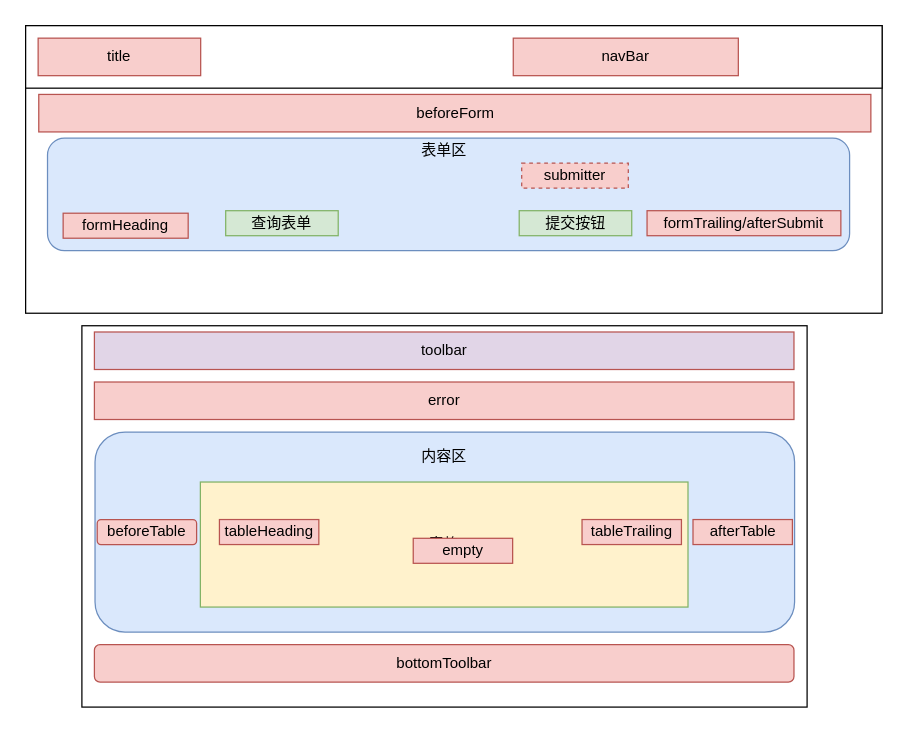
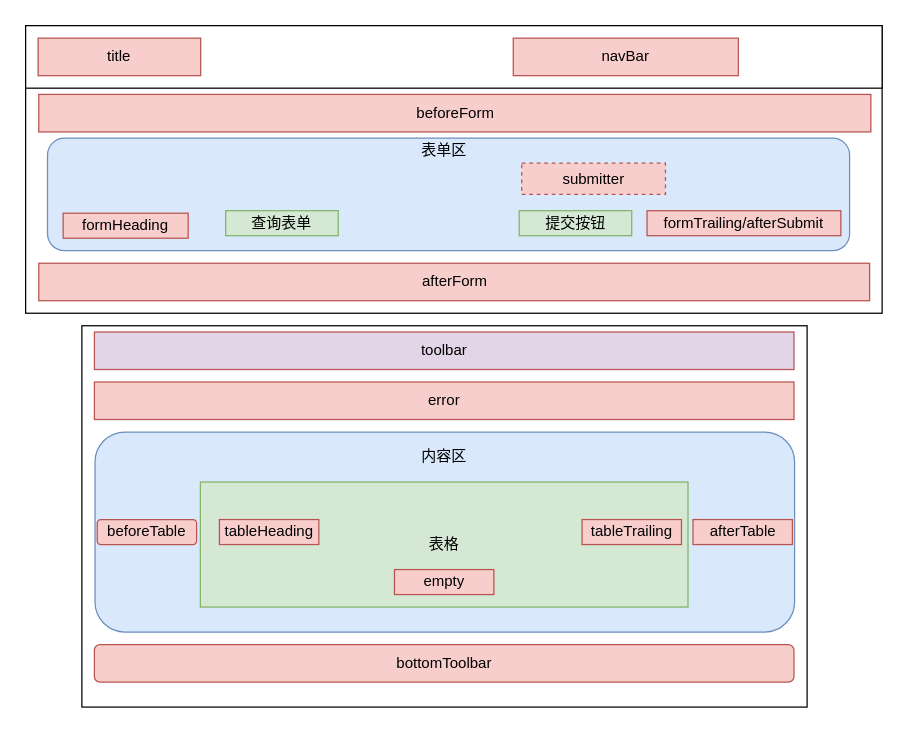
(575, 176) -> (593, 179)
none -> (454, 282)
(444, 544) -> (444, 544)
(463, 551) -> (444, 582)
